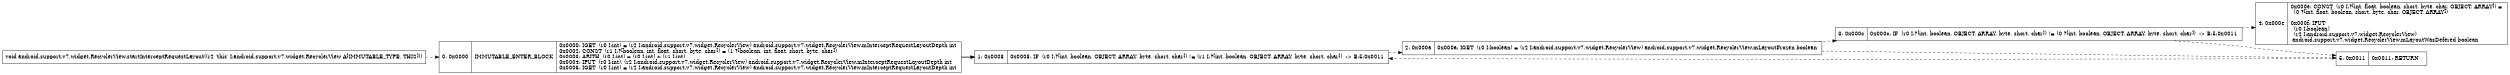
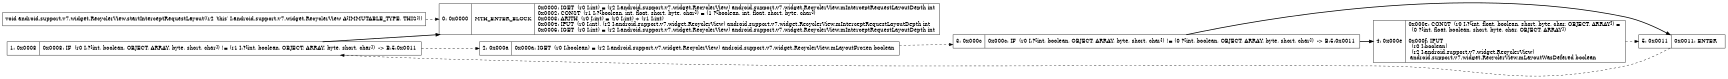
(2247, 28) -> (1365, 41)
(2253, 48) -> (1427, 4)
(2077, 54) -> (1630, 41)
(514, 57) -> (503, 19)
(966, 57) -> (379, 38)
(2398, 58) -> (1698, 41)
